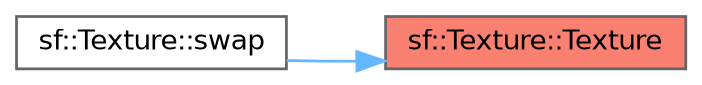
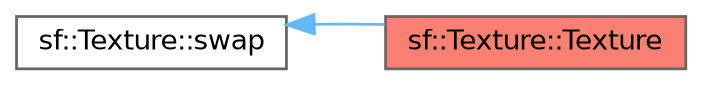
(321, 61) -> (349, 24)
